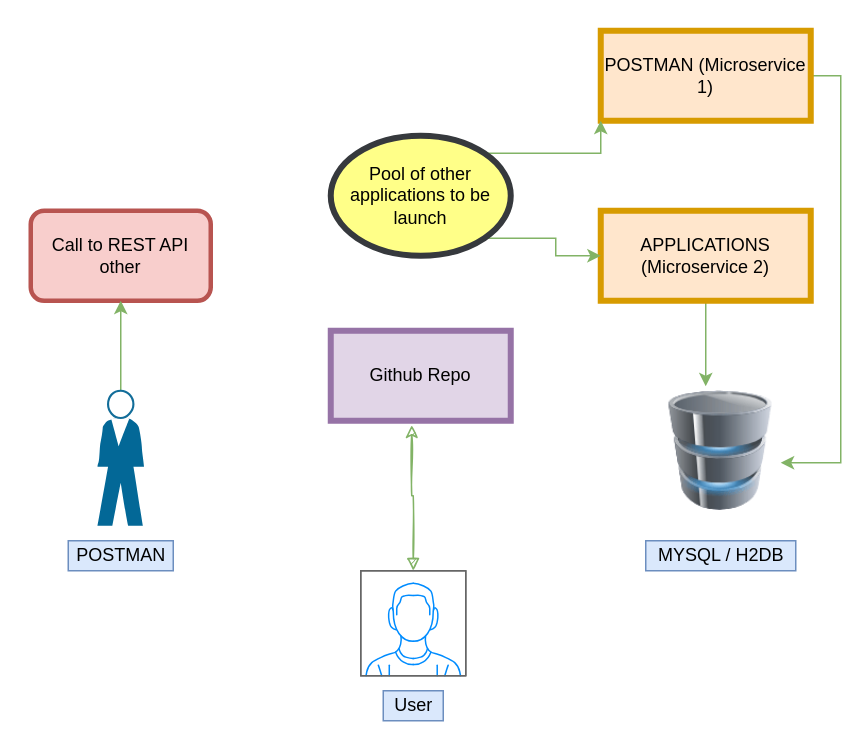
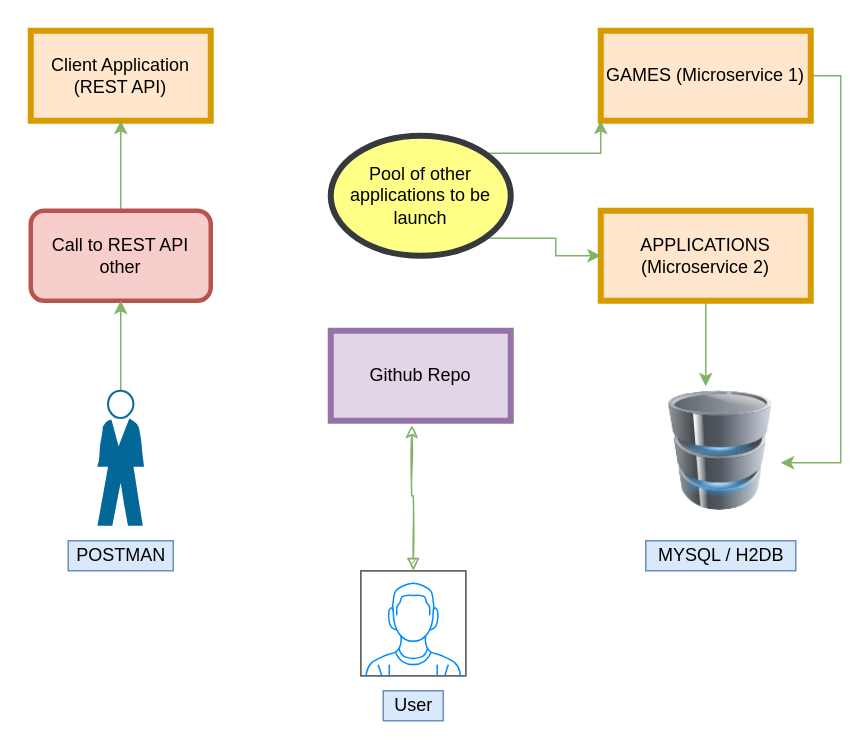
none -> (121, 76)
(706, 76) -> (706, 76)
none -> (121, 170)
